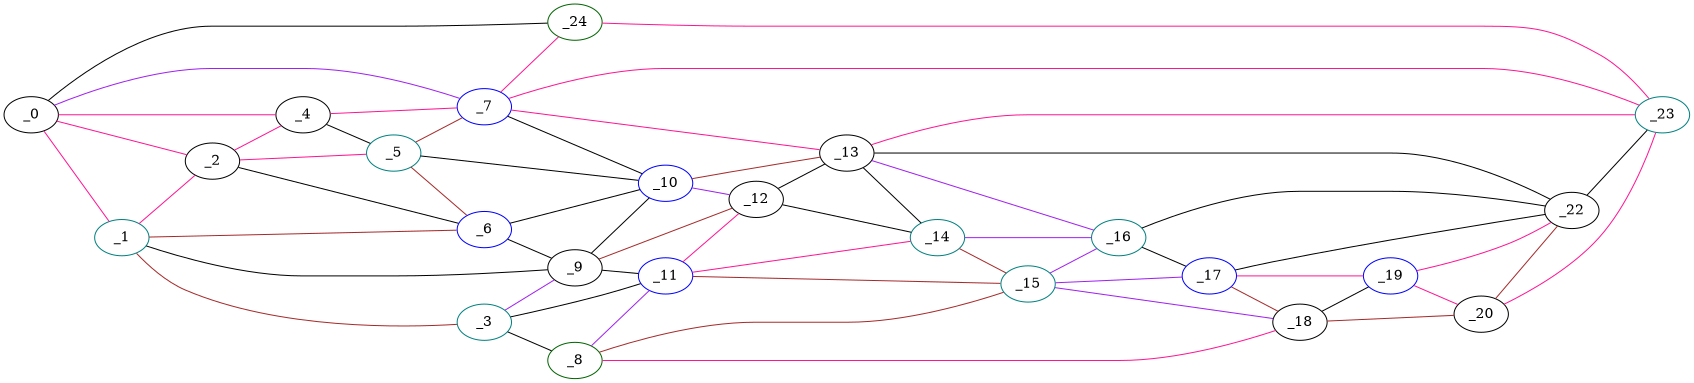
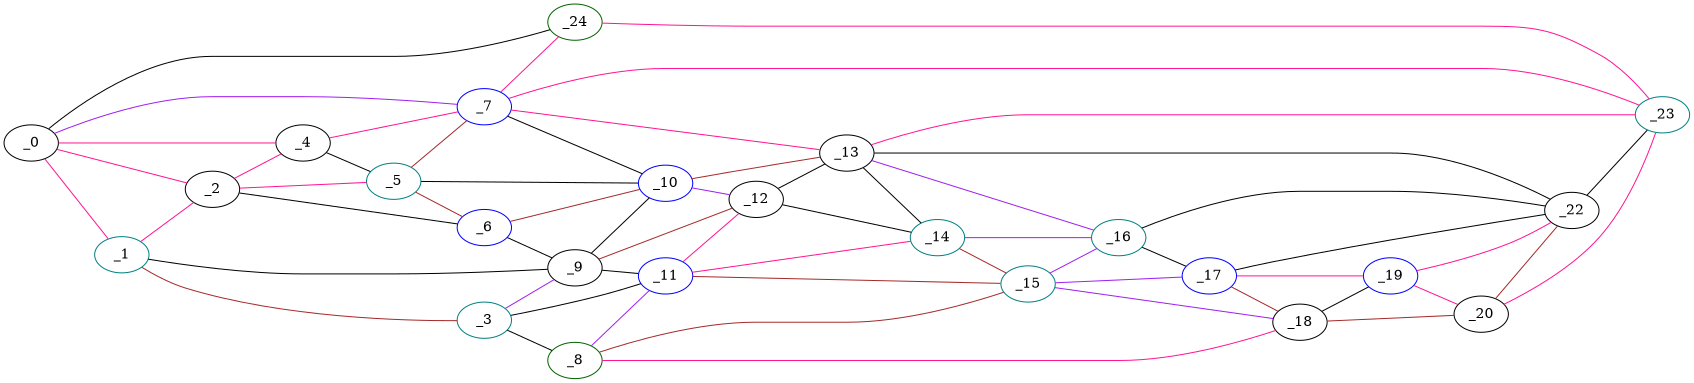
(575, 206) -> (575, 205)
(303, 234) -> none
